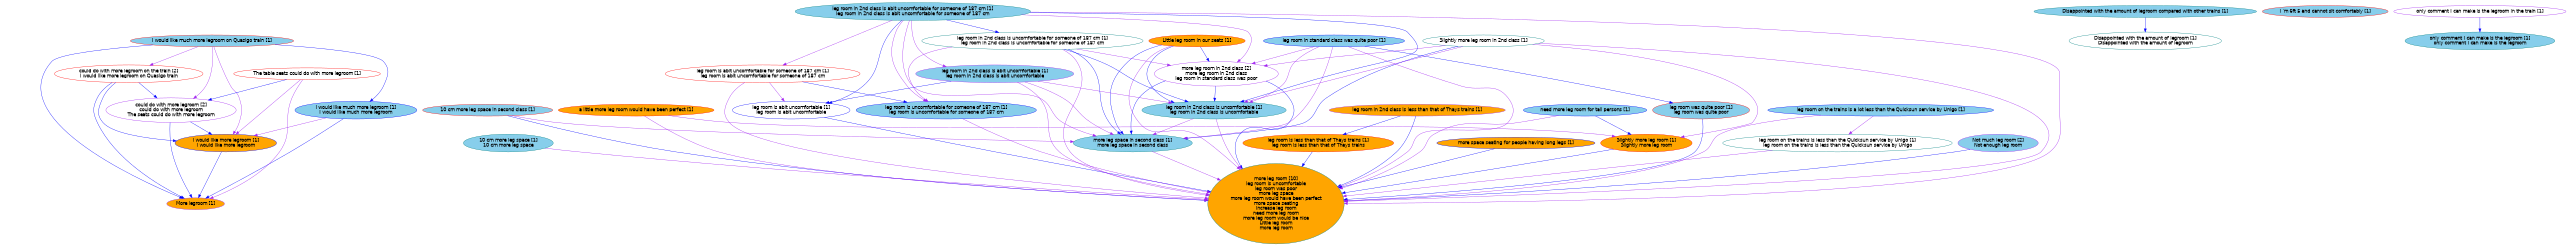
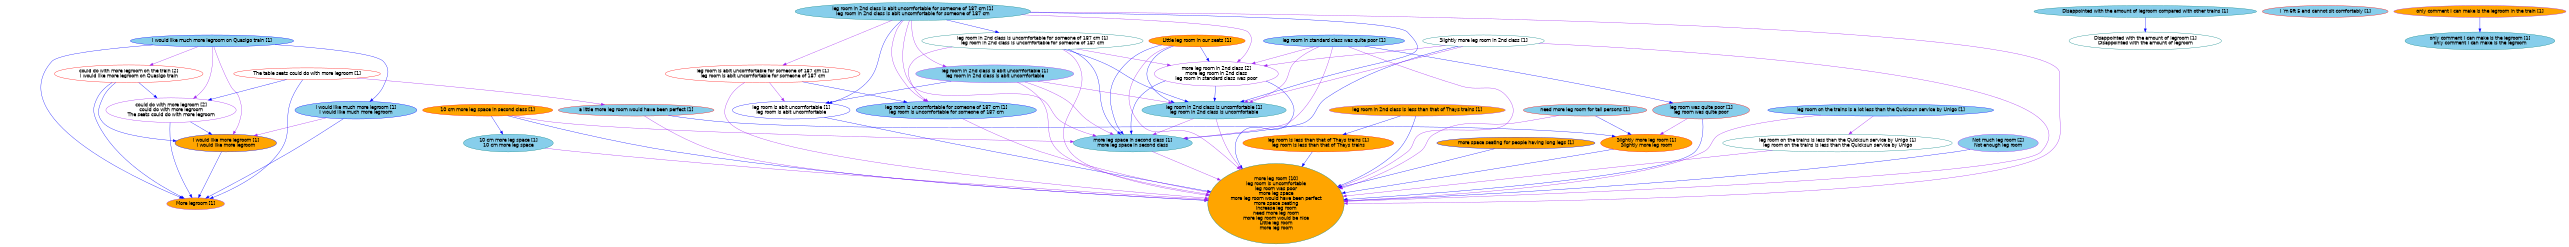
(2480, 11) -> (2480, 11)
(212, 41) -> (212, 41)
(1694, 69) -> (1675, 126)
(269, 106) -> (479, 89)
(488, 110) -> (488, 110)
(636, 110) -> (636, 110)
(1585, 110) -> (1585, 110)
none -> (496, 124)
(1140, 127) -> (1140, 127)
(278, 154) -> (278, 154)
